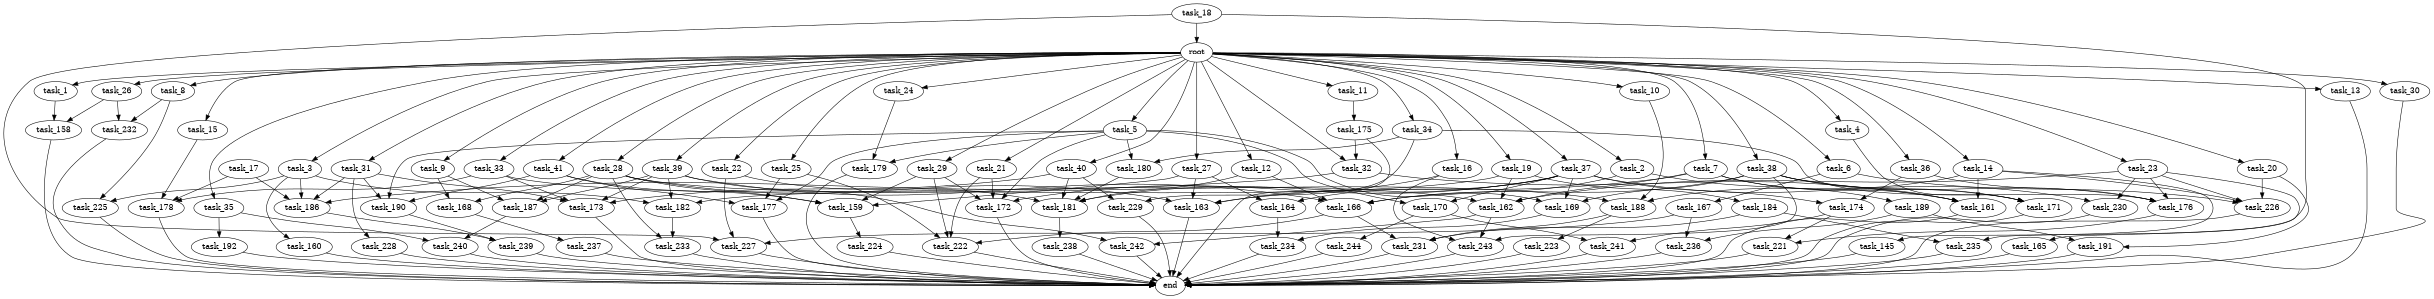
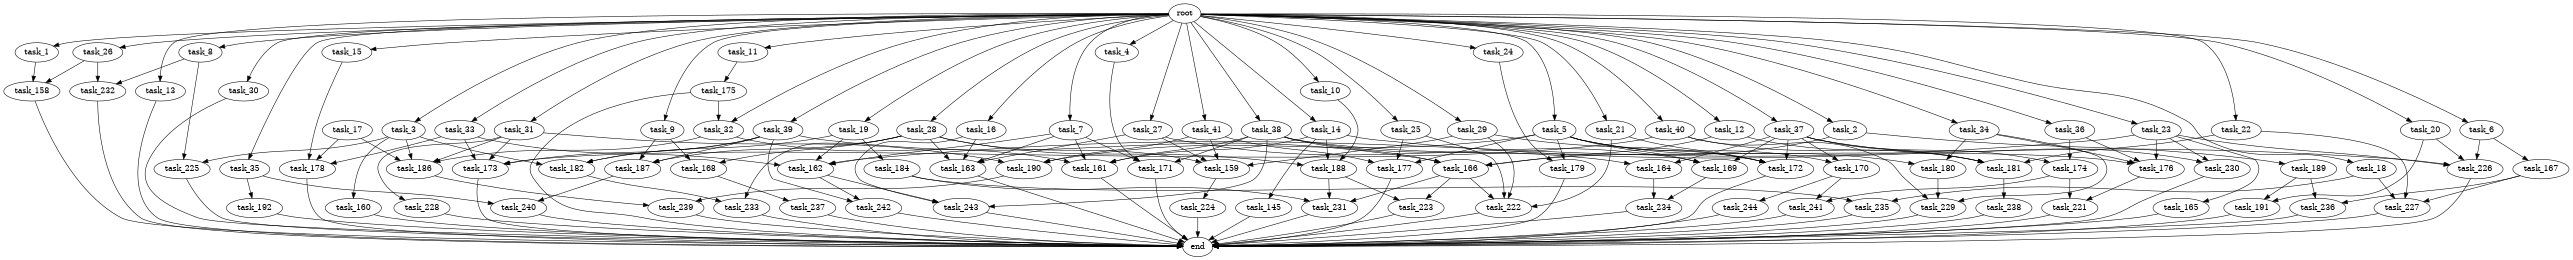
(1197, 30) -> (1785, 37)
none -> (1443, 184)
(1099, 187) -> (1938, 185)
